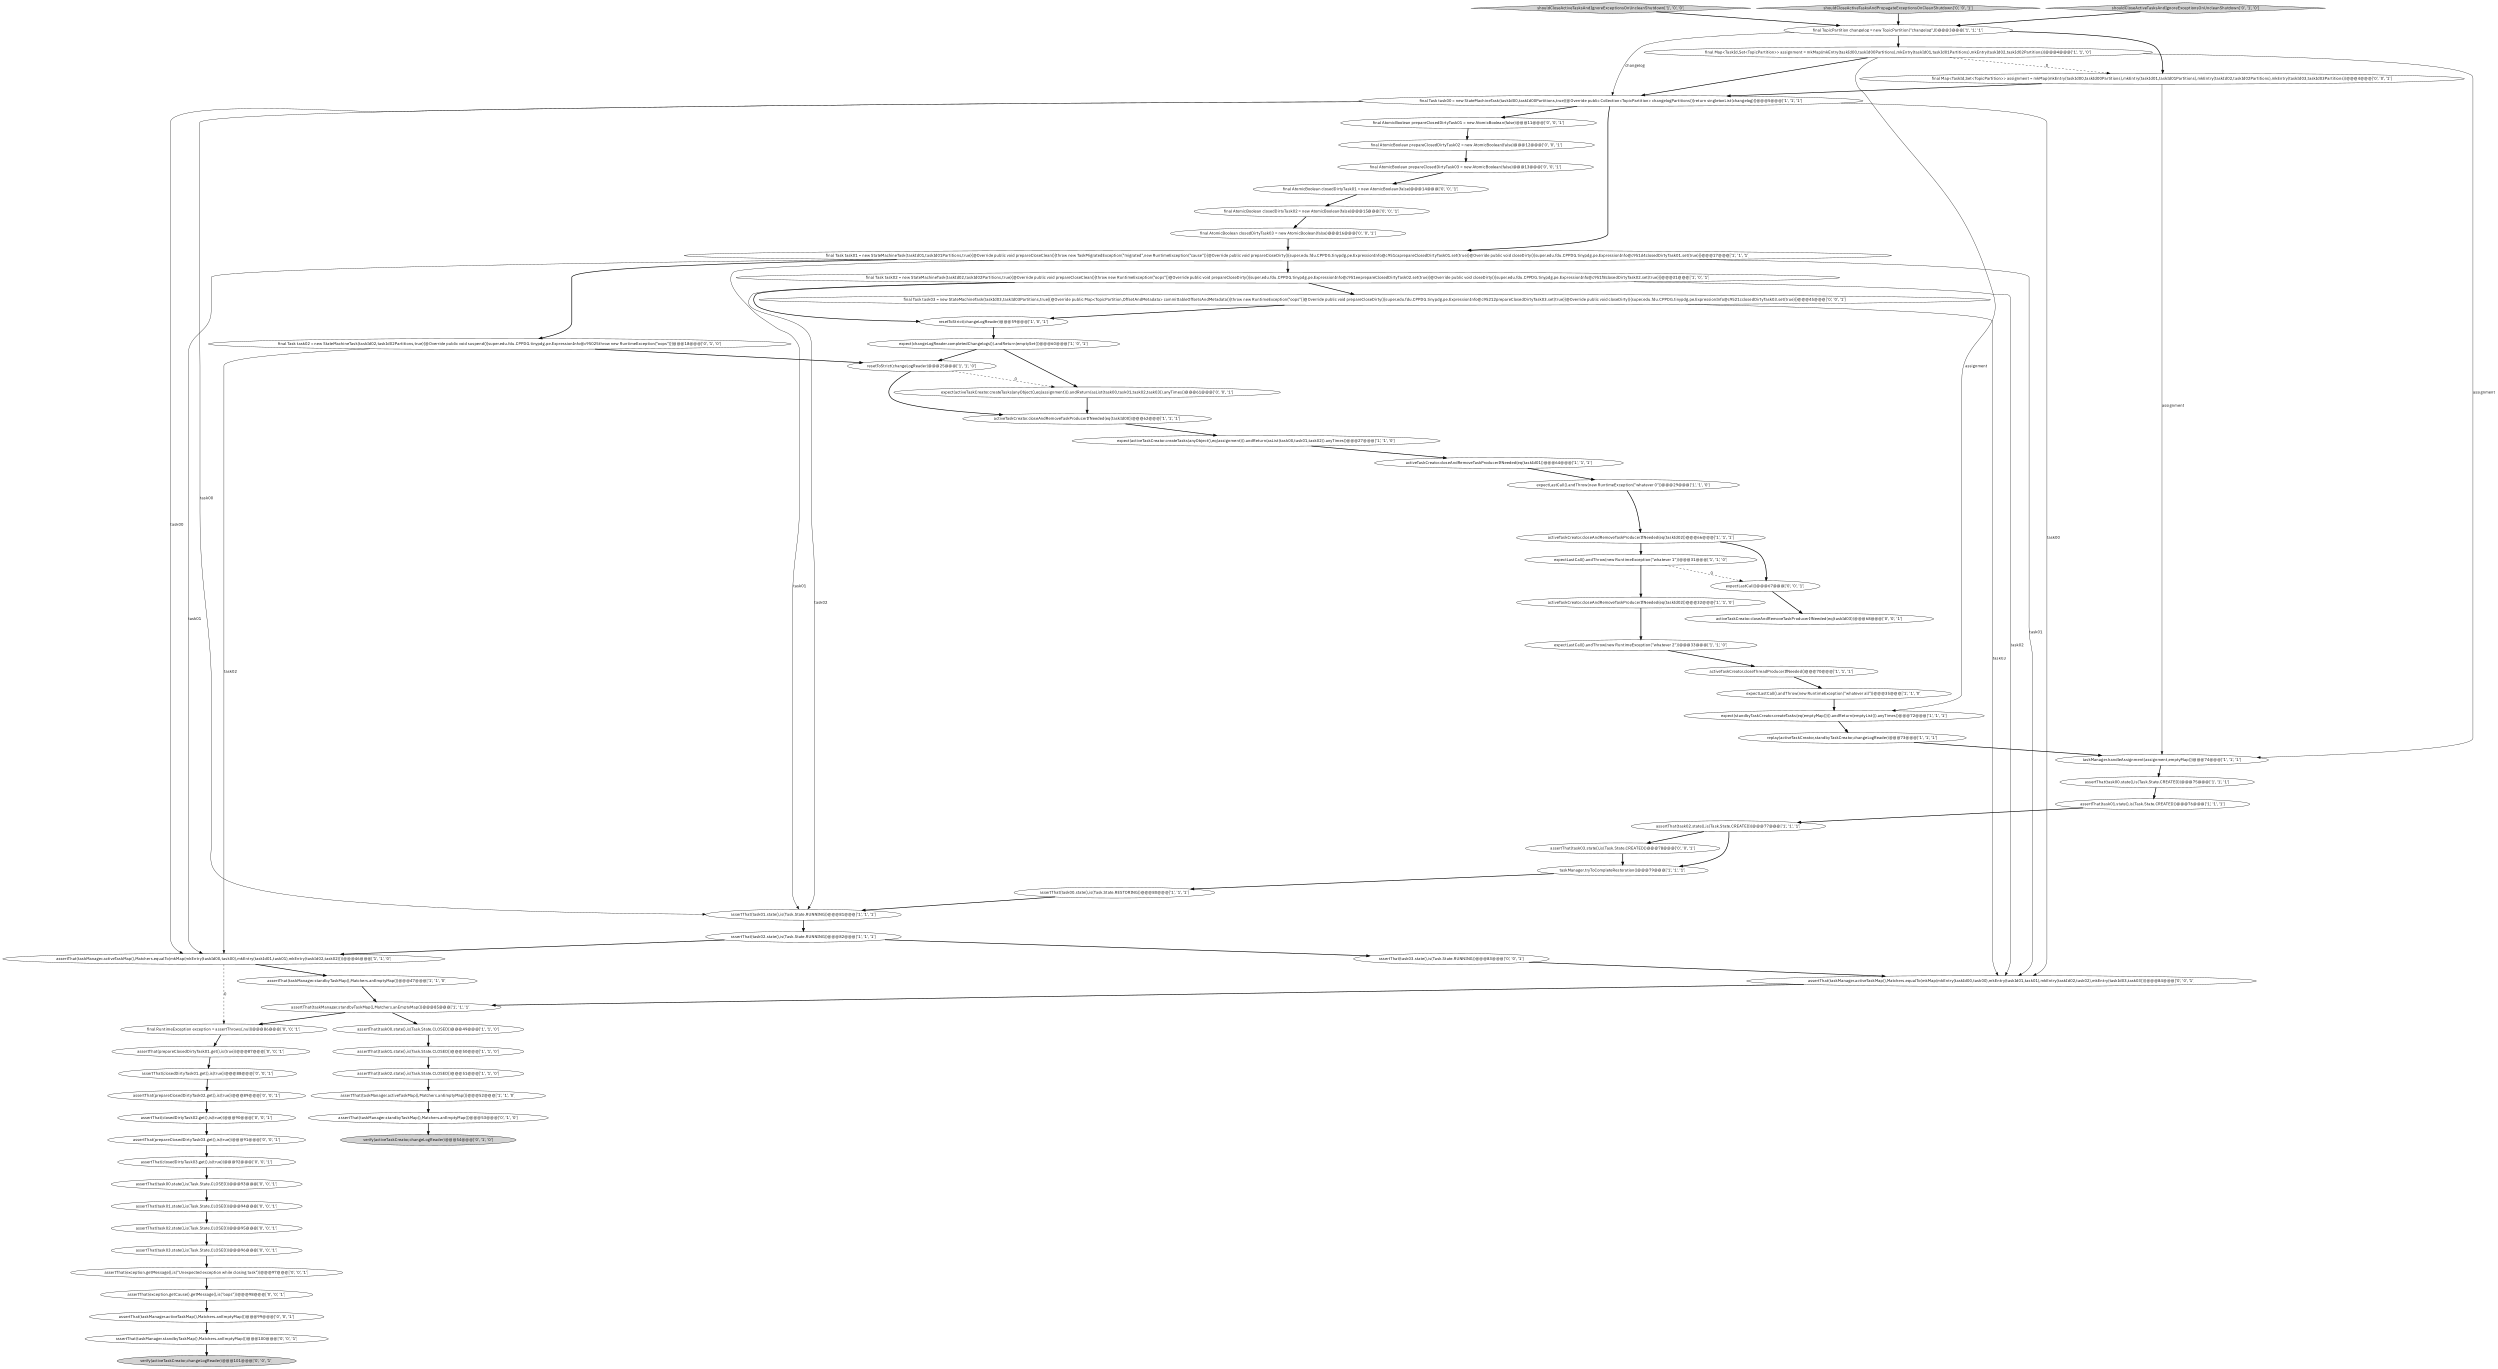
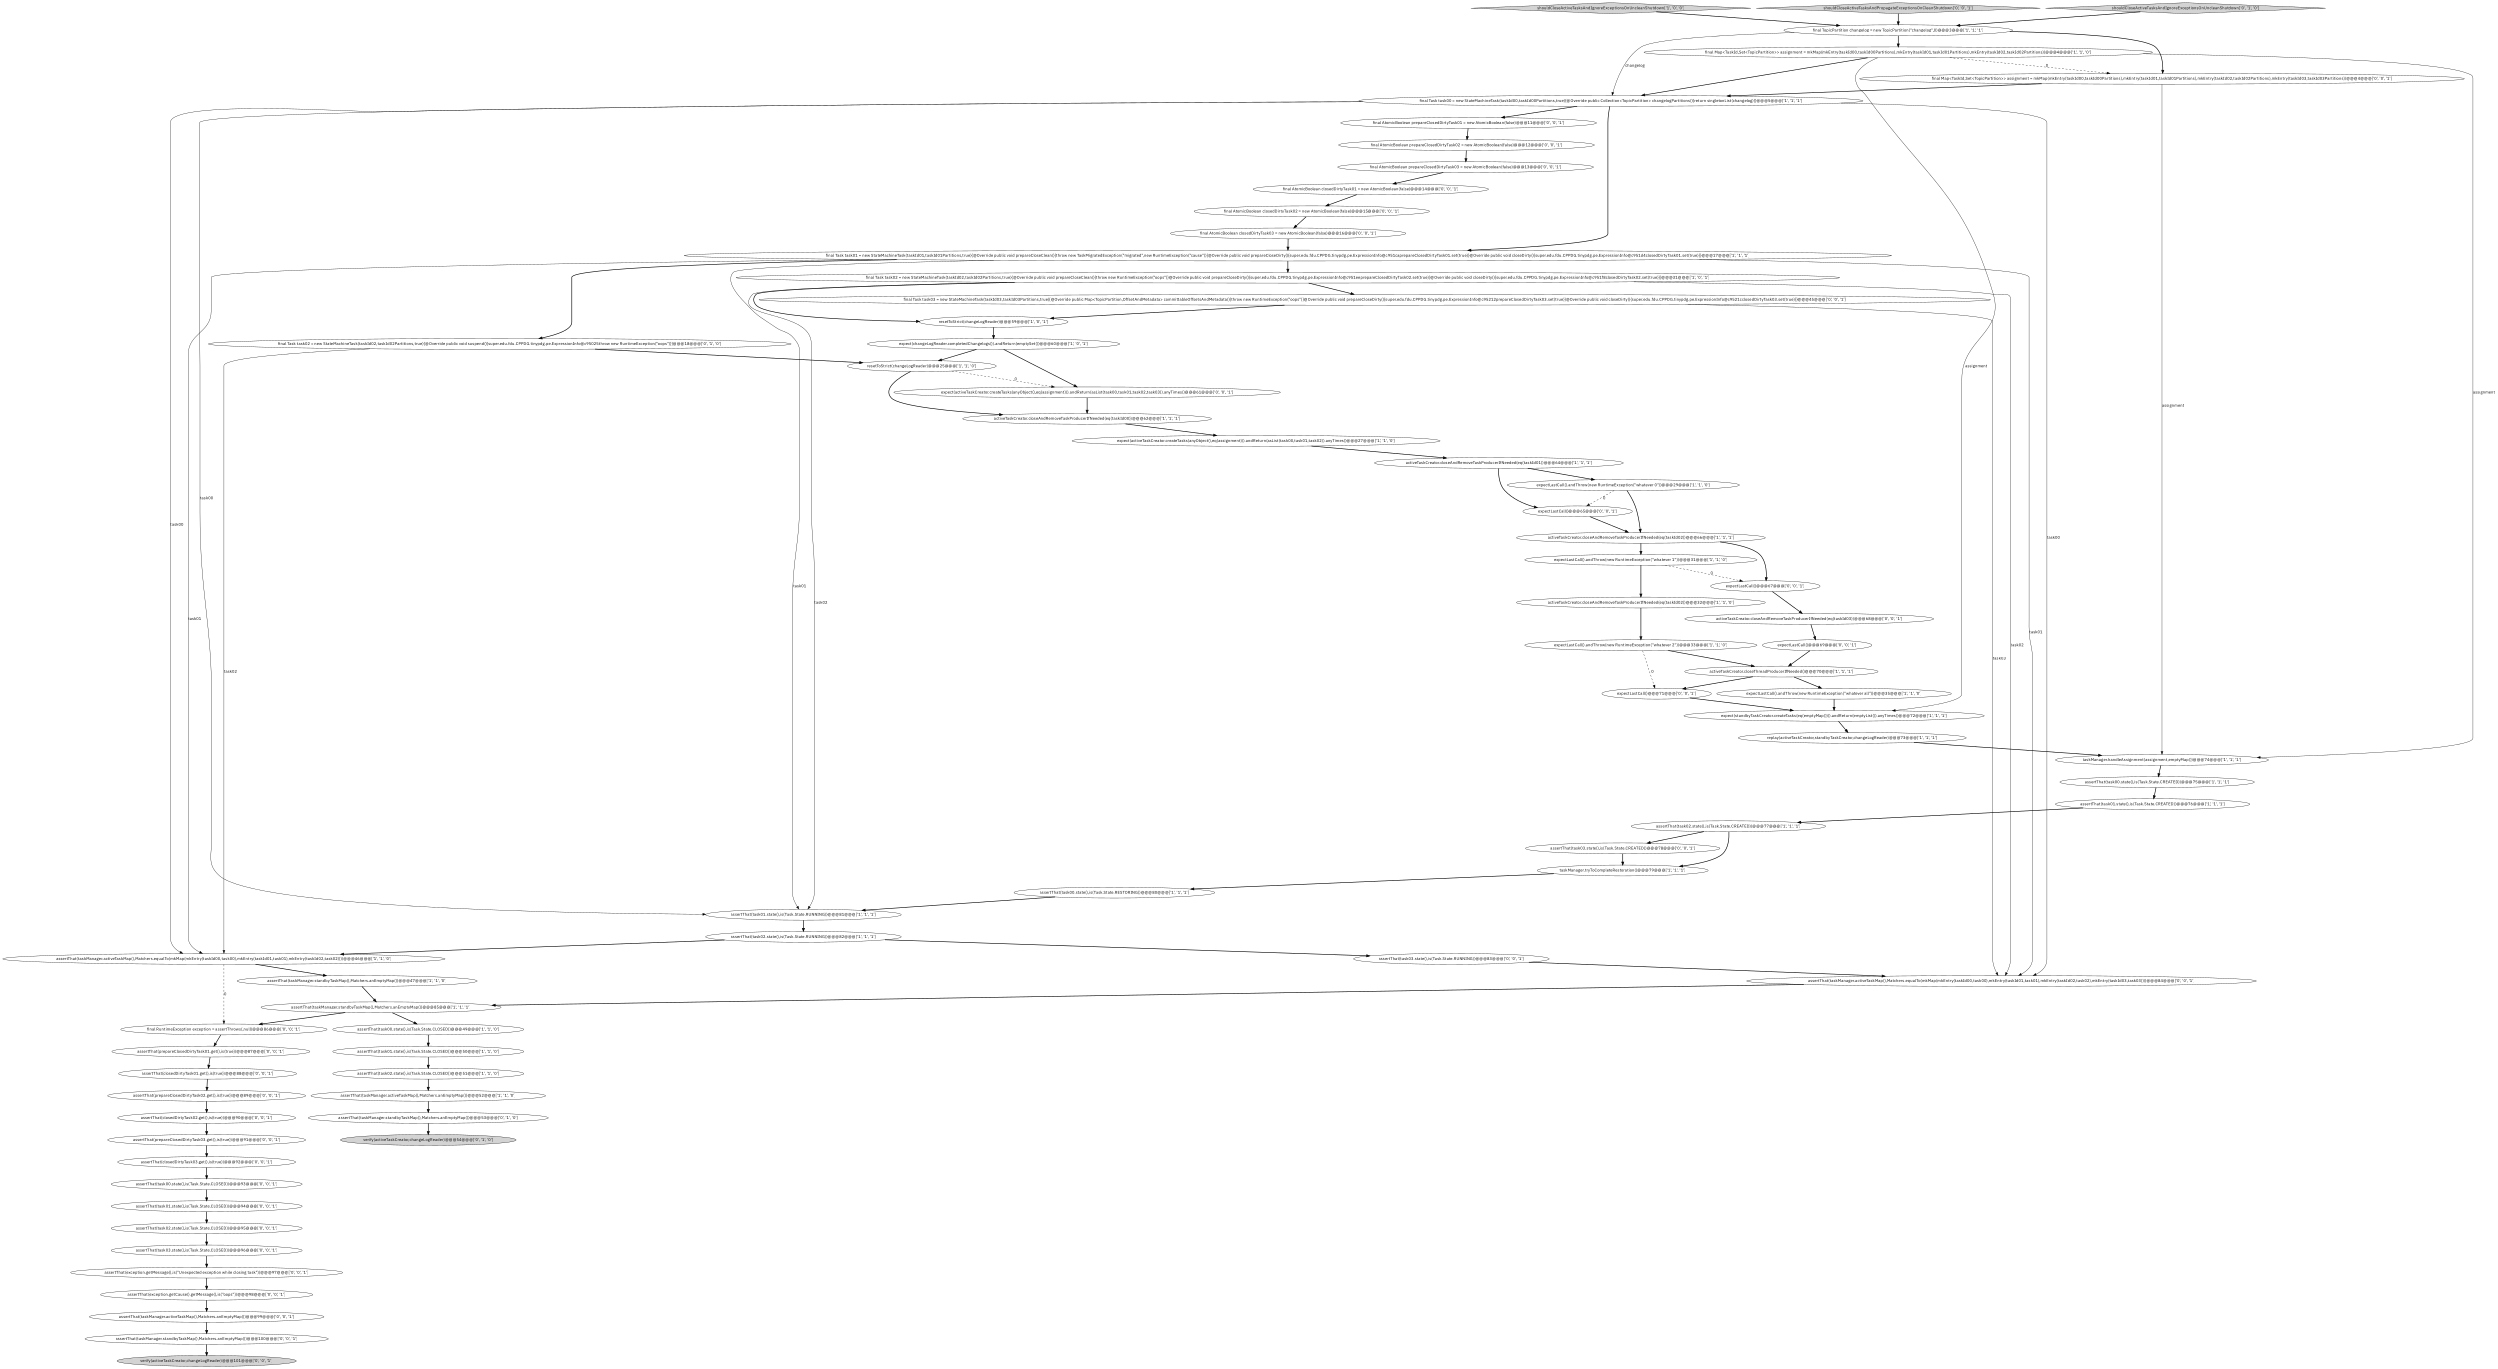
none -> (1578, 511)
none -> (1817, 645)
none -> (1657, 694)
